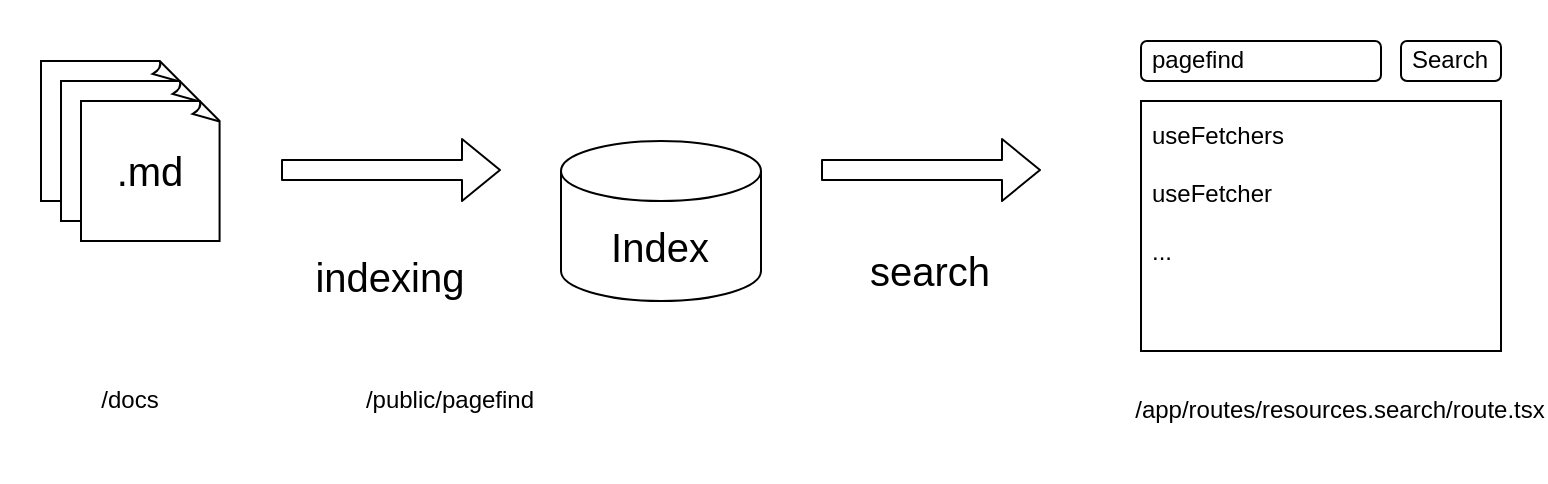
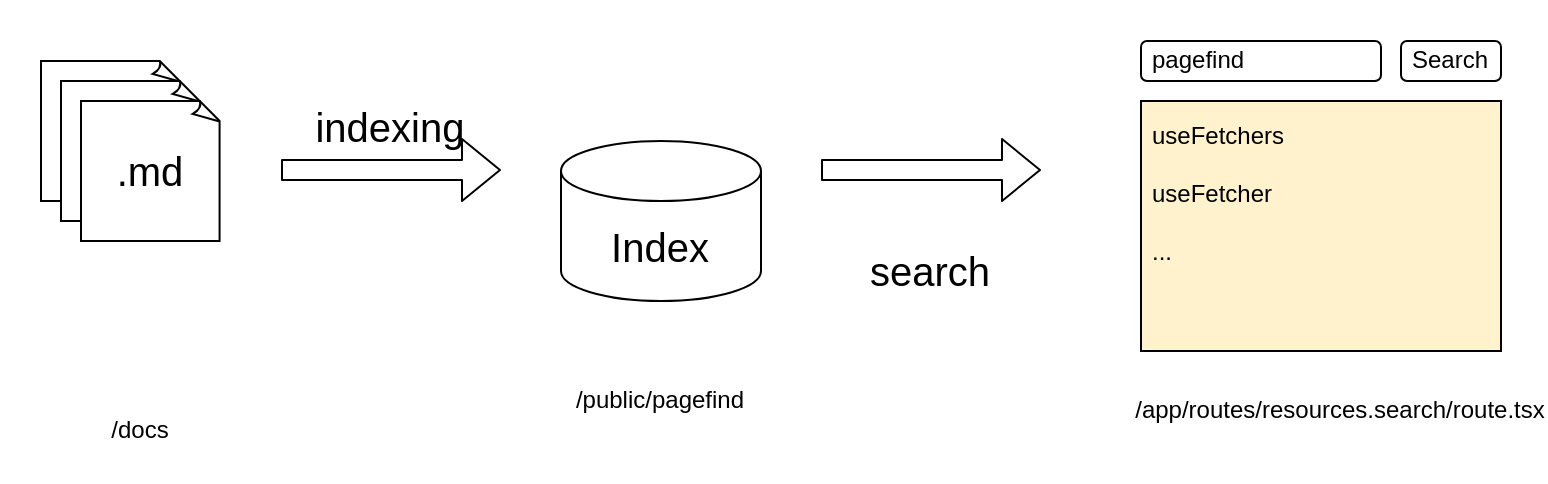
(1321, 226) -> (1321, 226)
(391, 276) -> (391, 126)
(131, 401) -> (141, 431)
(451, 401) -> (661, 401)
